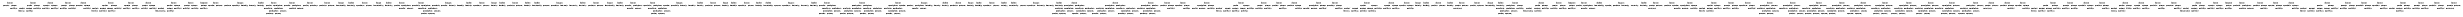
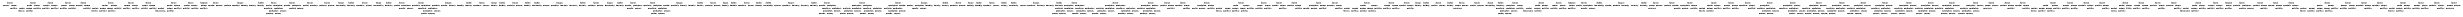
(1774, 6) -> none
none -> (2391, 11)
